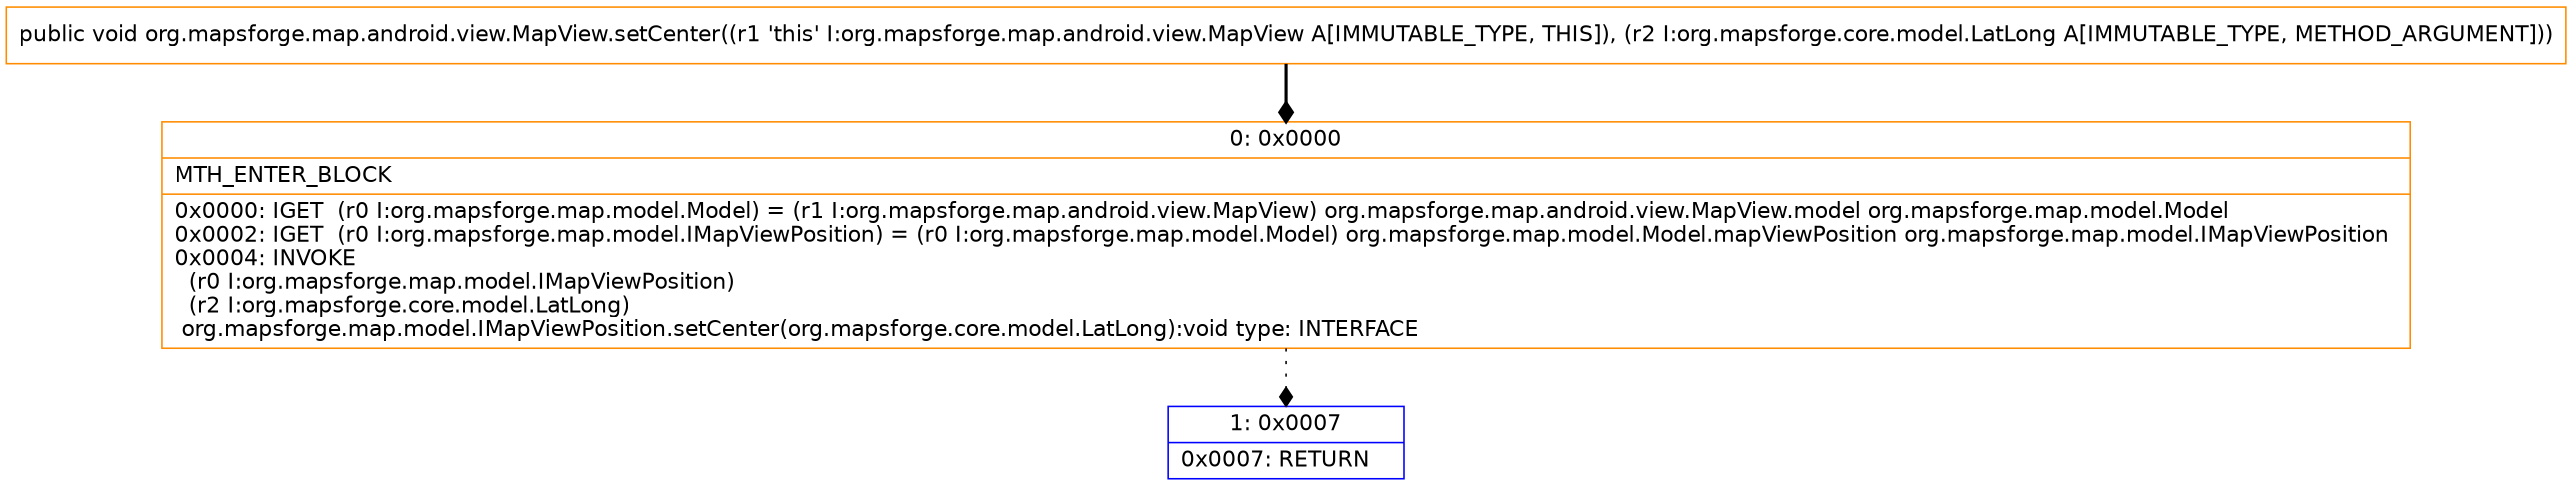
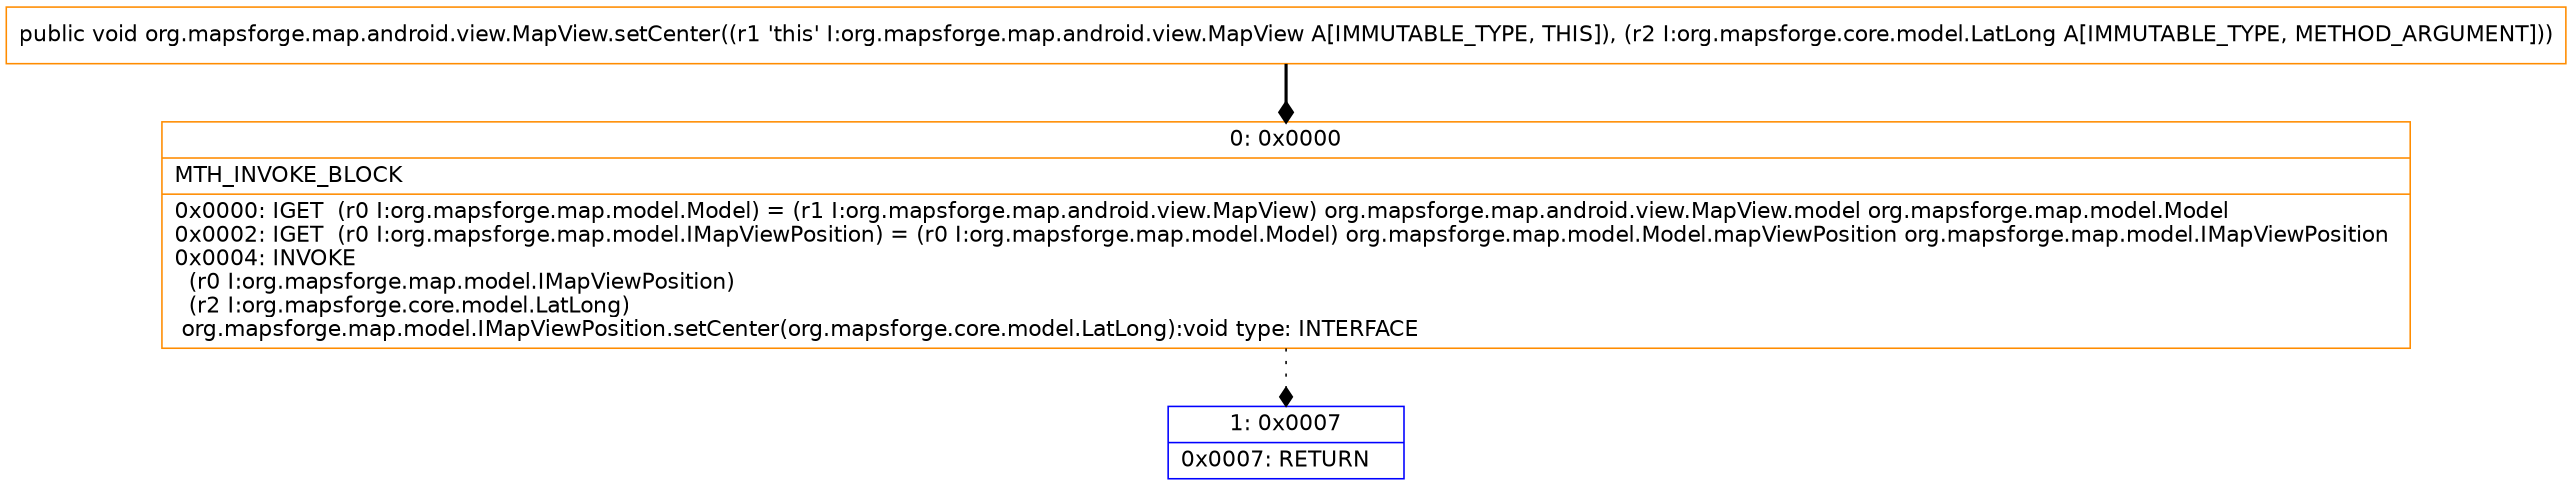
(284, 175) -> (289, 175)
